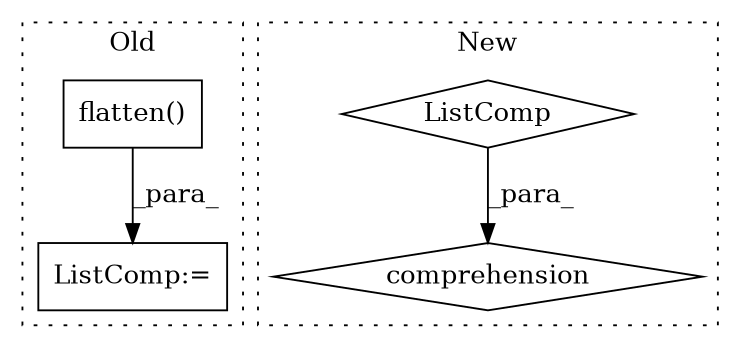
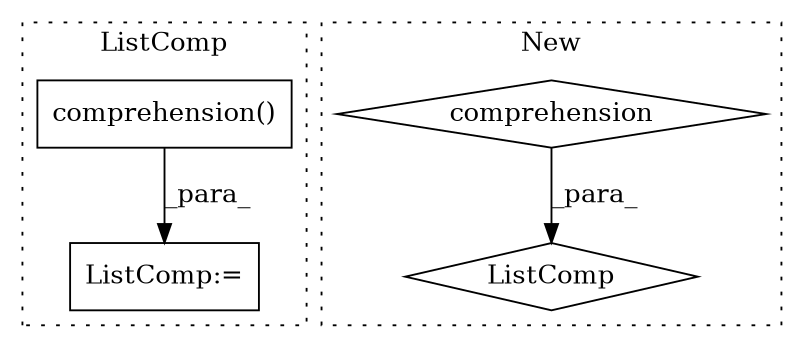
(133, 44) -> (165, 44)
(133, 114) -> (165, 114)
(488, 186) -> (551, 186)
